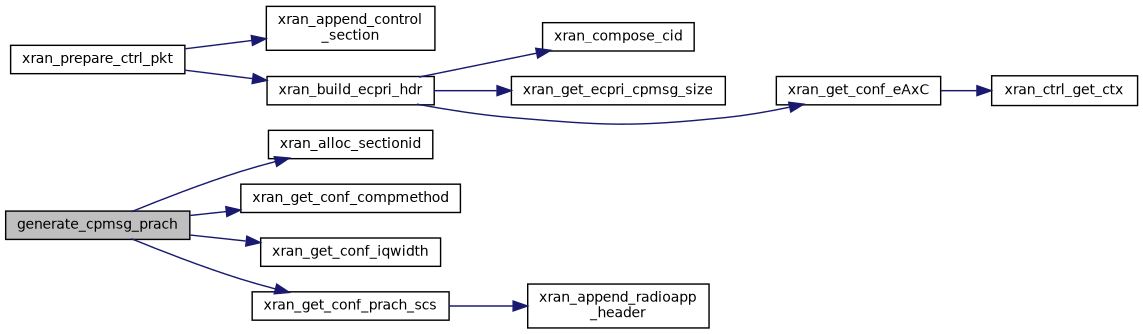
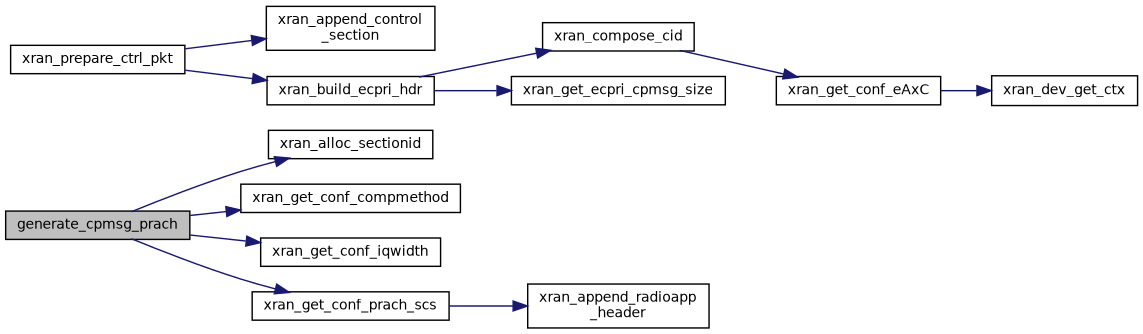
(1065, 91) -> (1065, 91)
(603, 124) -> (732, 62)
